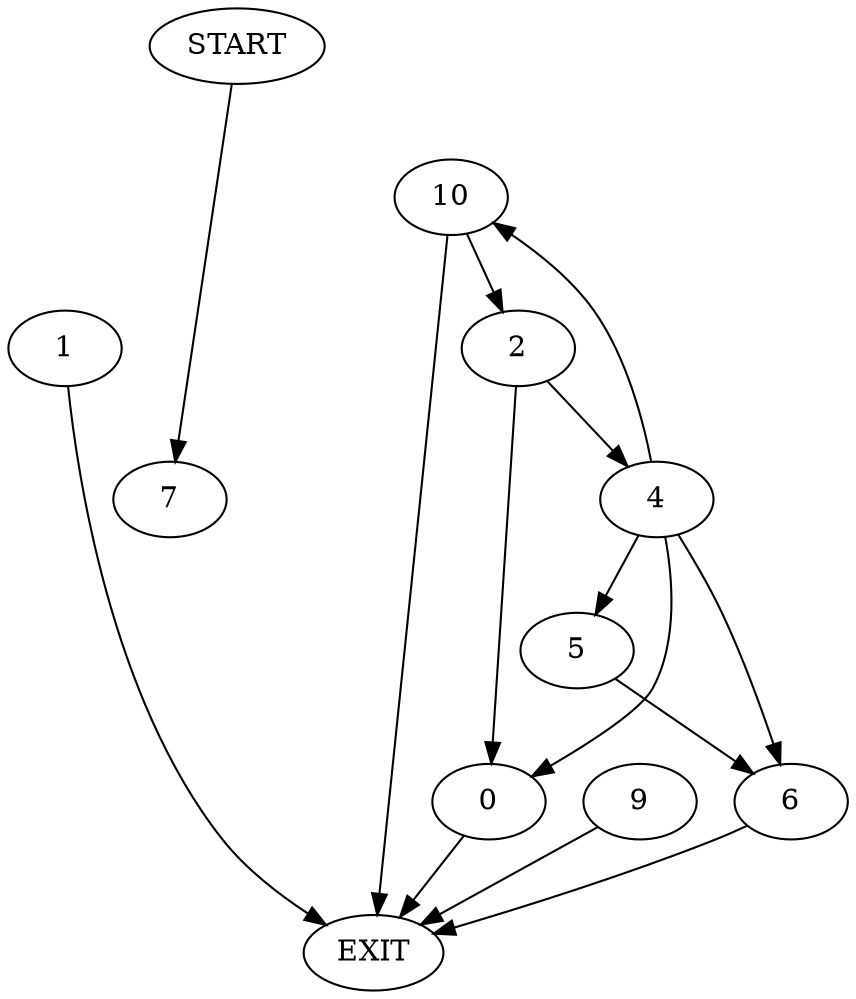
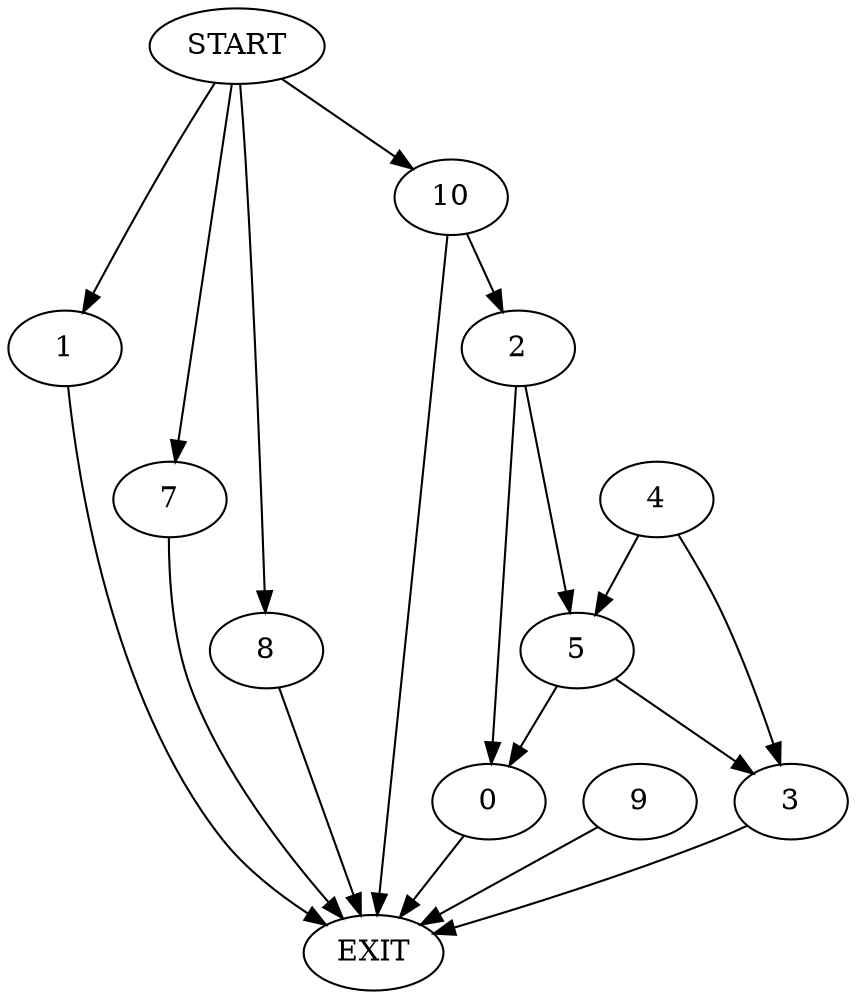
none -> (152, 187)
(607, 332) -> (338, 118)
(580, 416) -> (546, 489)
none -> (267, 651)
(658, 677) -> (539, 716)
none -> (212, 735)
(791, 802) -> (791, 802)
